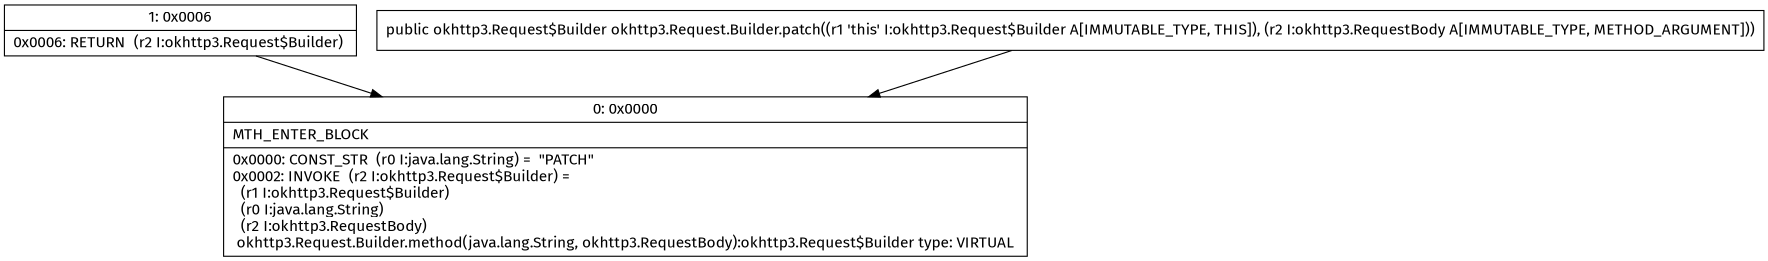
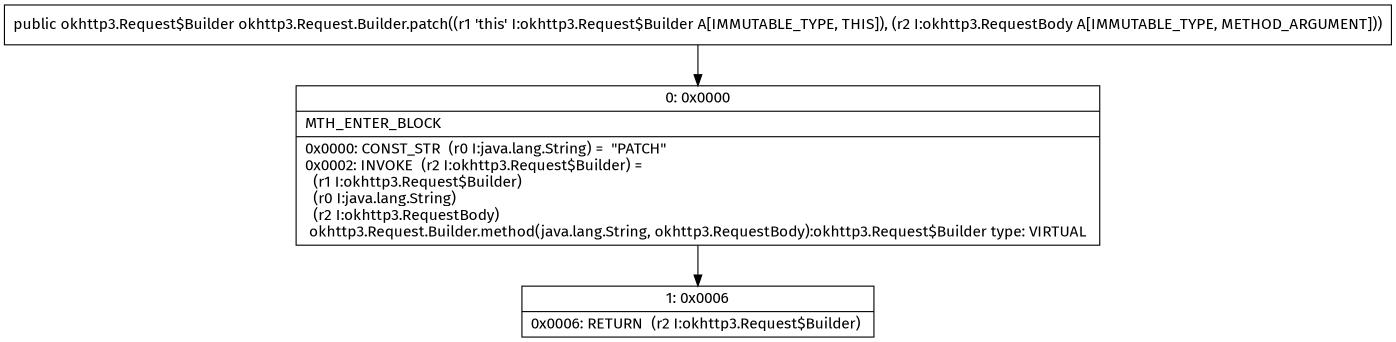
(314, 75) -> (698, 260)
